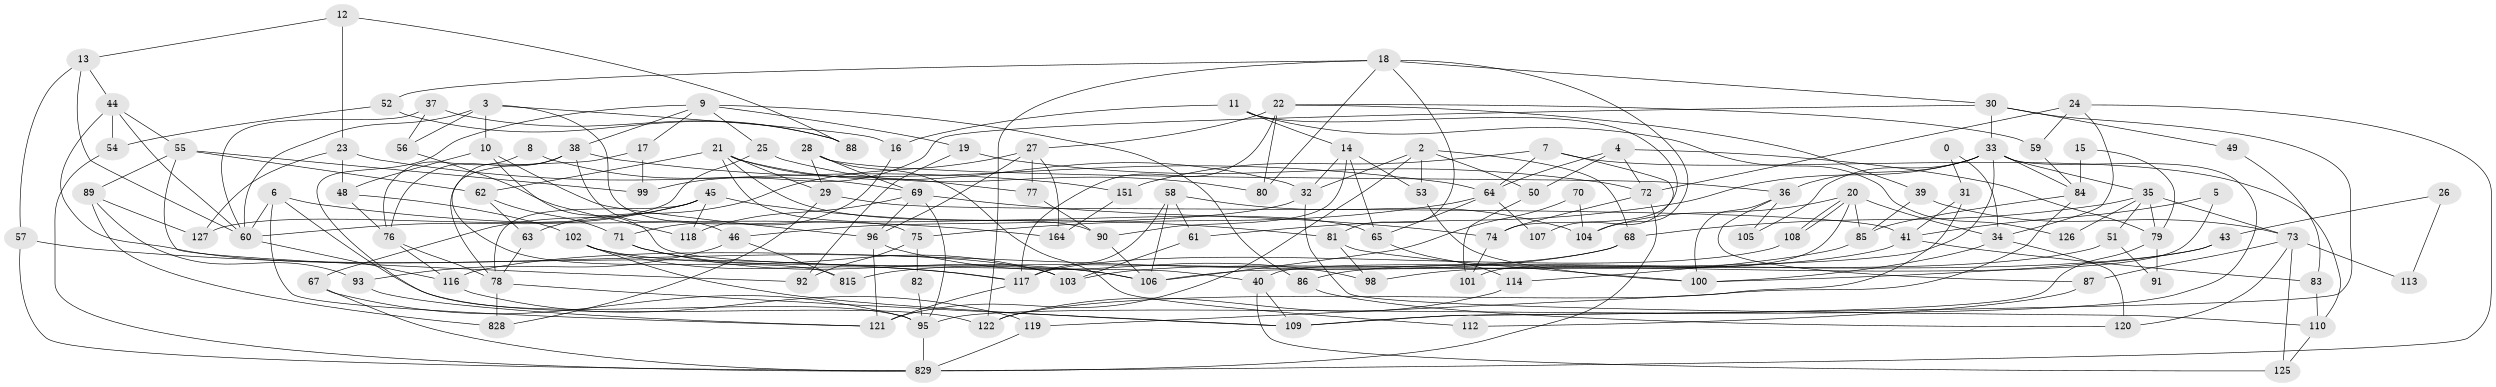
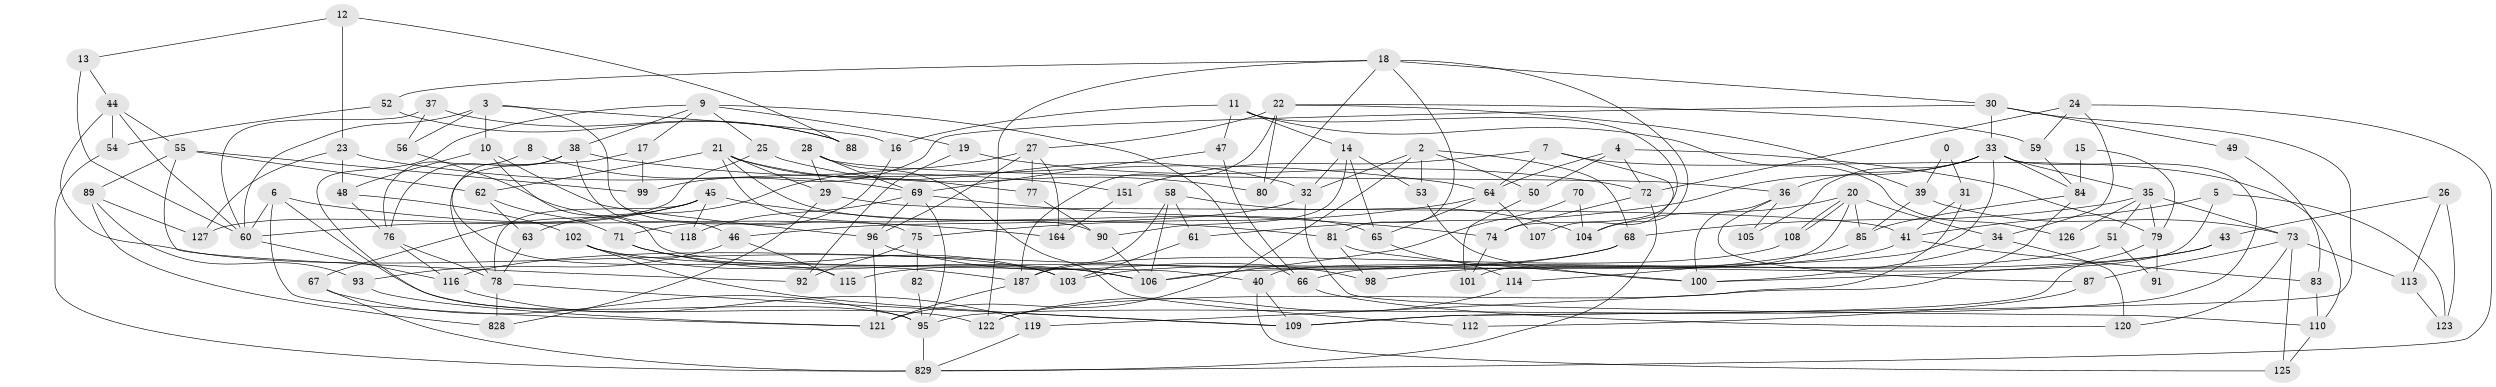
none -> (1221, 149)
(1984, 177) -> (1931, 176)
(21, 238) -> none
(848, 282) -> (848, 282)
(1022, 282) -> (1022, 282)
(1303, 282) -> (1303, 282)
none -> (2444, 327)
